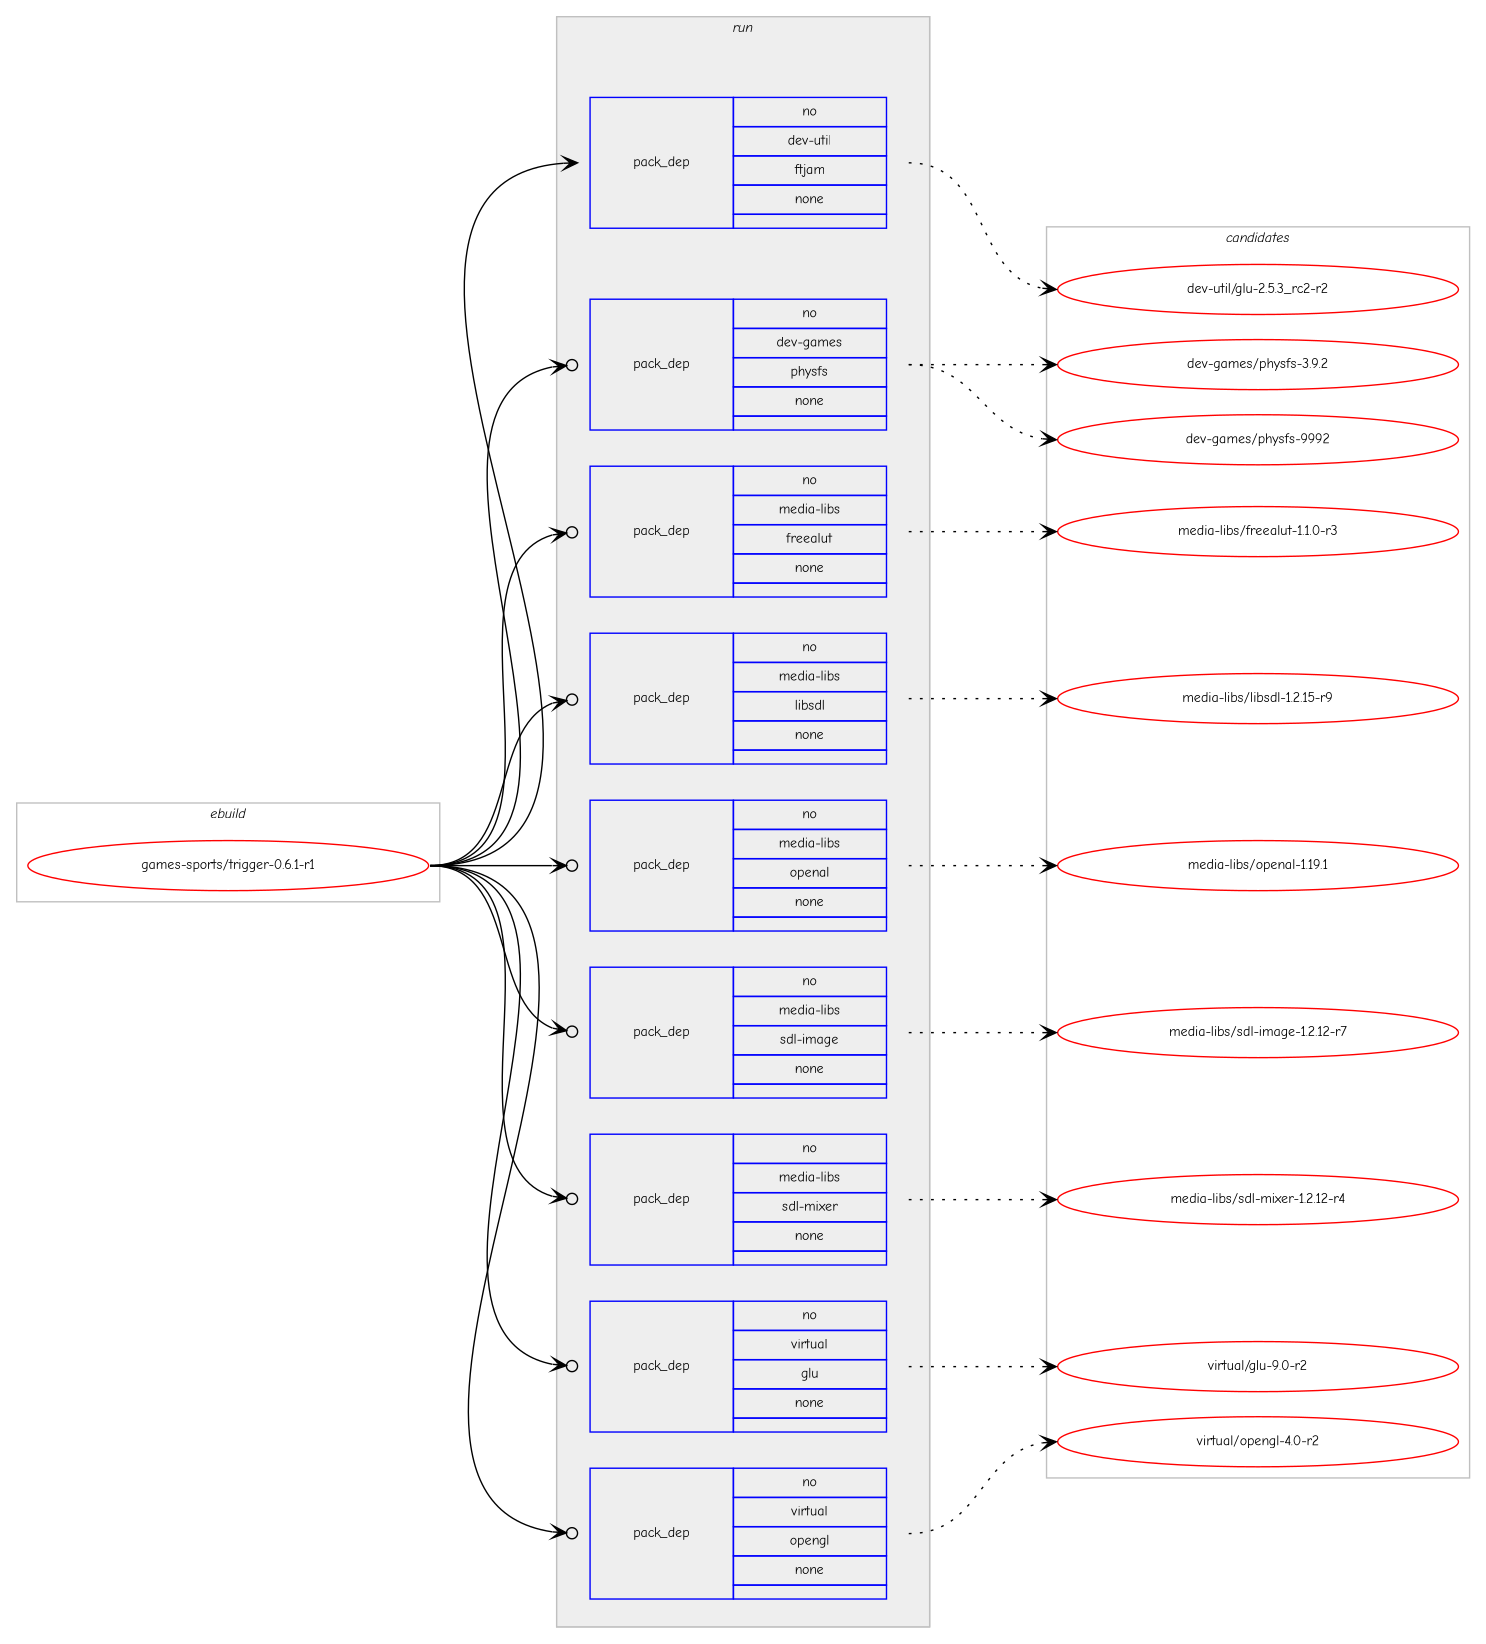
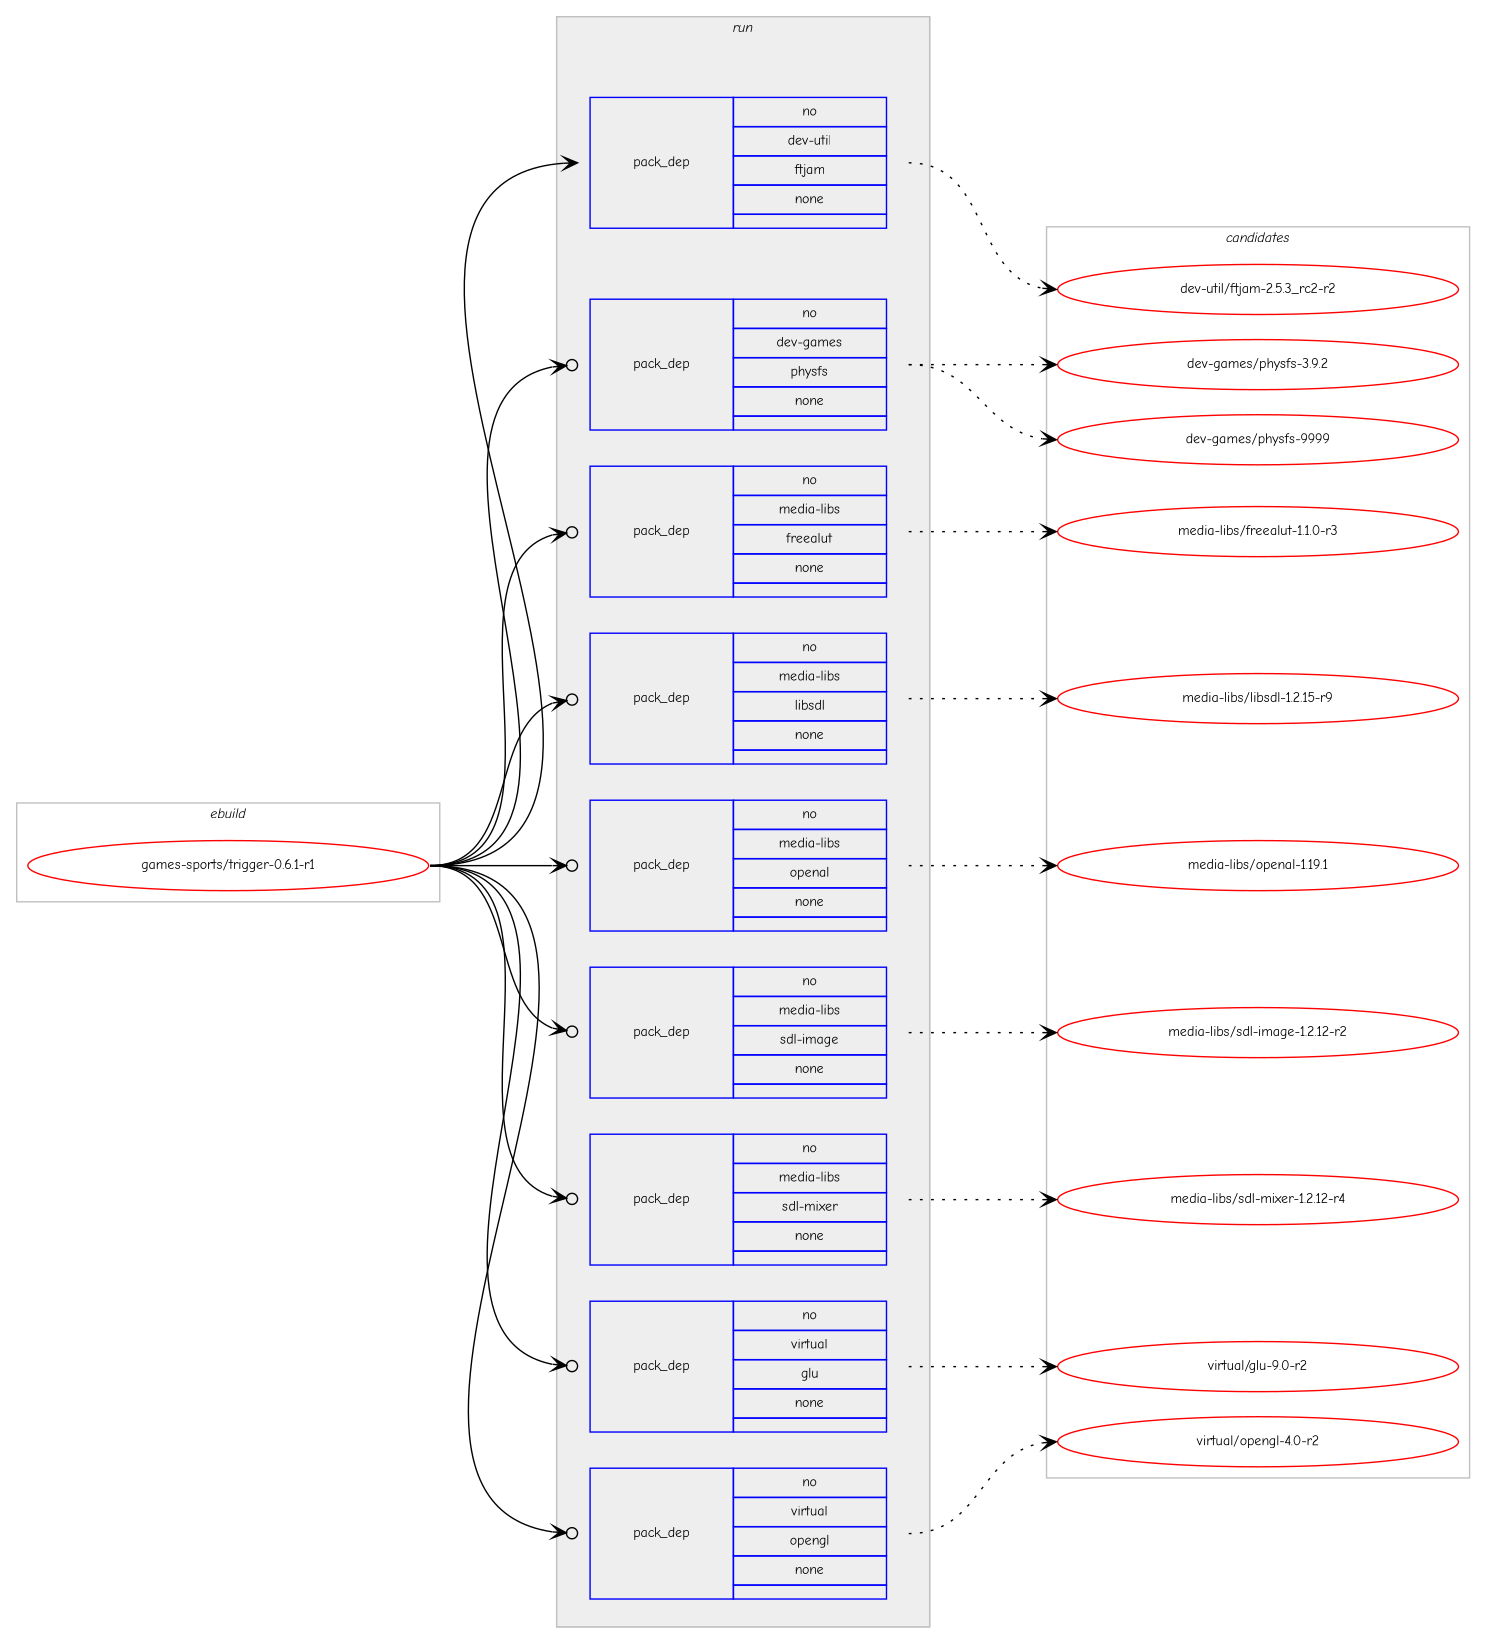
(1258, 289) -> (1258, 289)
(1258, 440) -> (1258, 440)
(1258, 1033) -> (1258, 1033)
